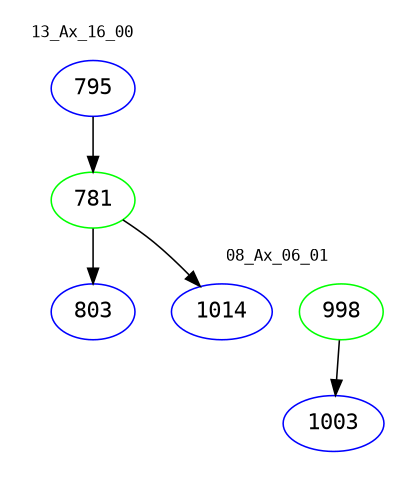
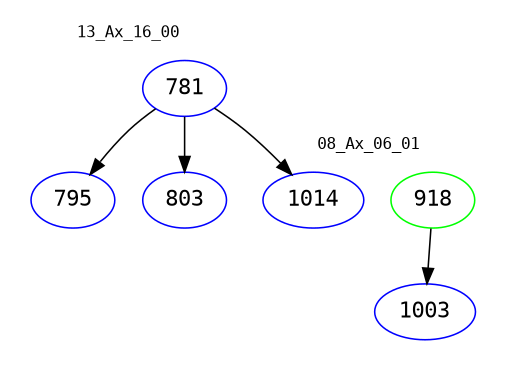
(93, 137) -> (126, 133)
(93, 200) -> (185, 88)
(341, 312) -> (433, 200)
